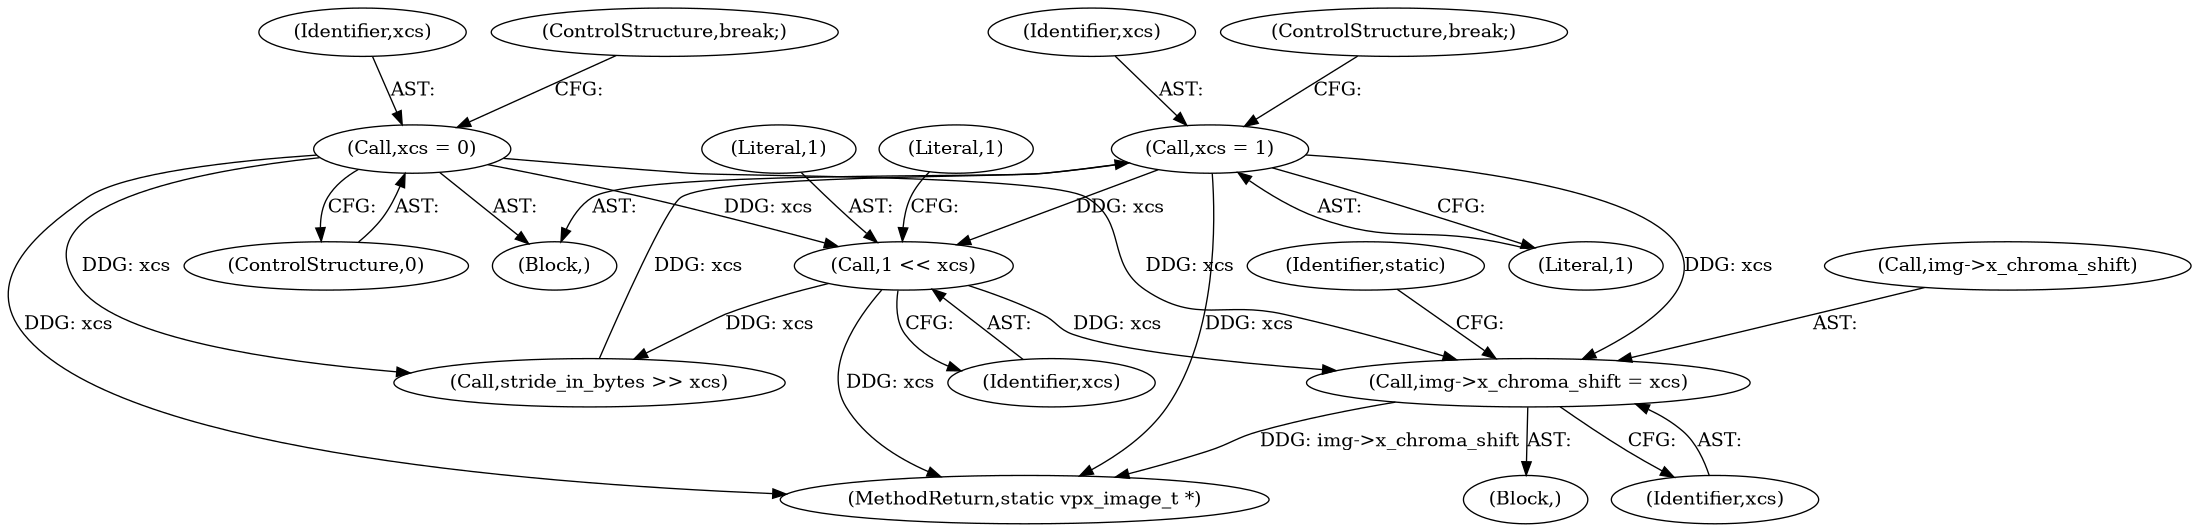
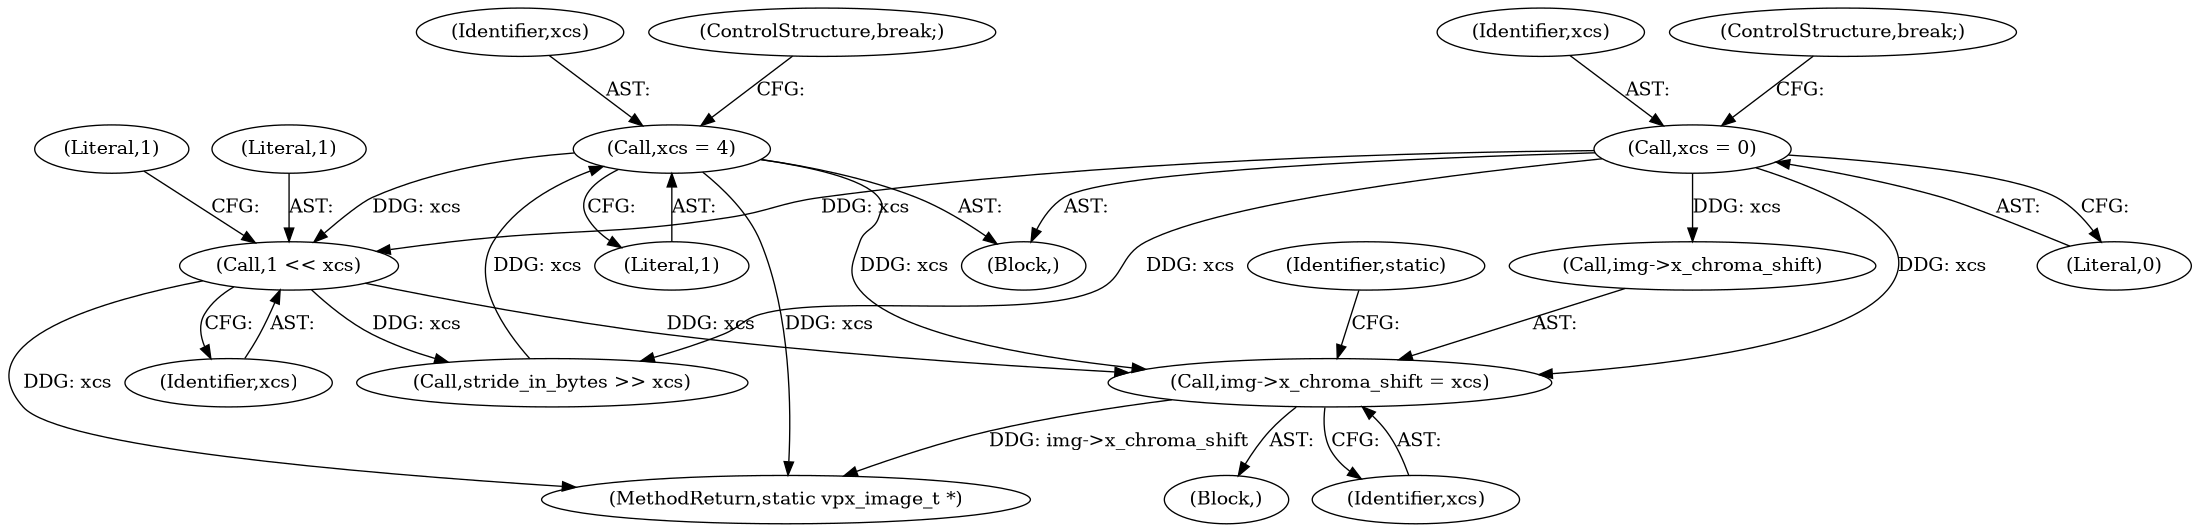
(1210, 149) -> (672, 149)
(326, 266) -> (2114, 266)
(186, 418) -> (1693, 201)
